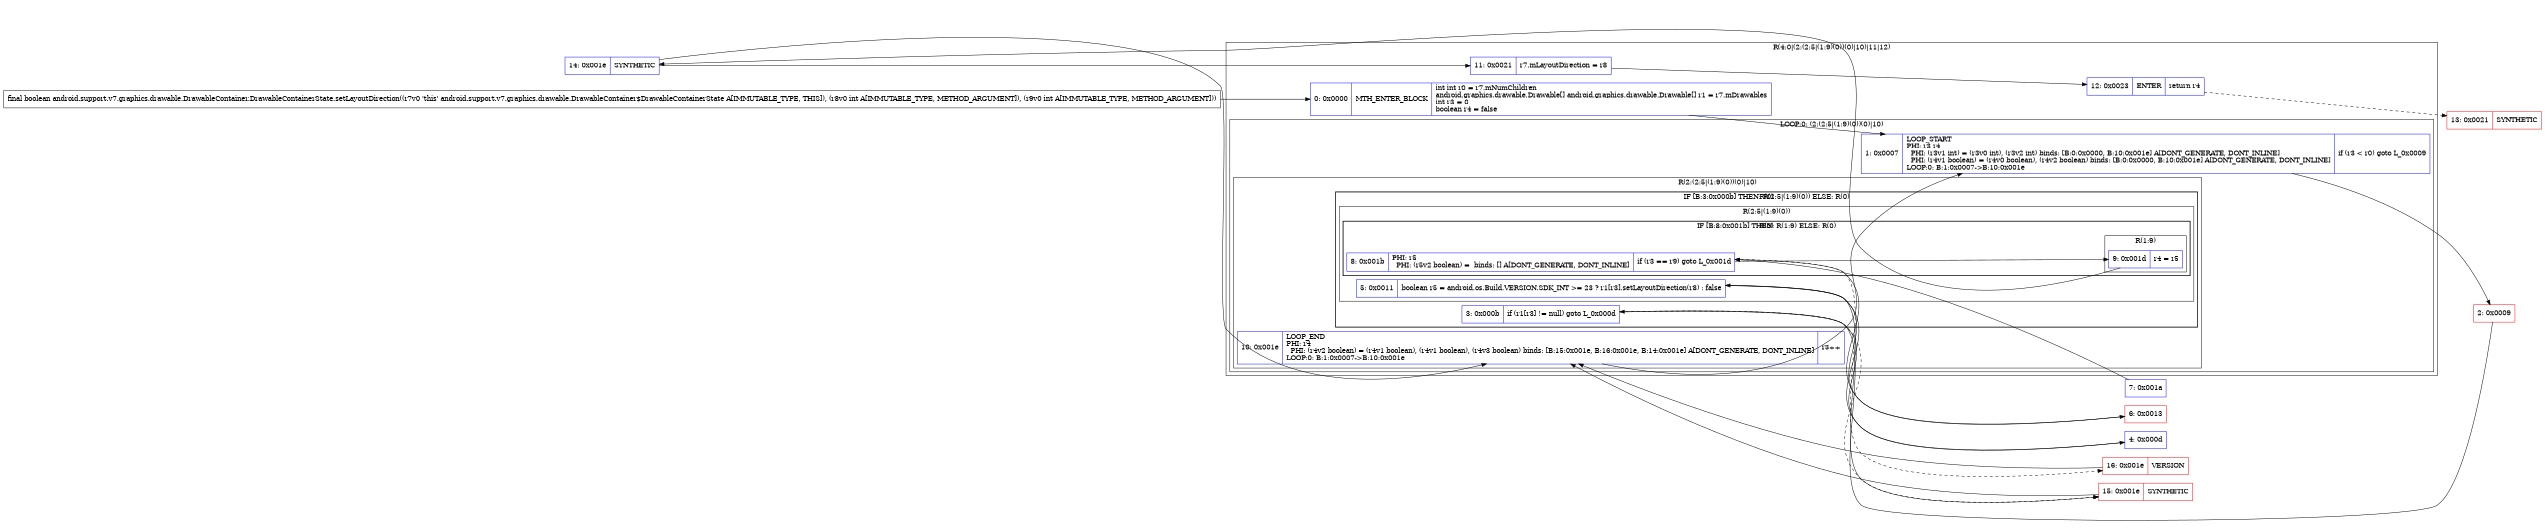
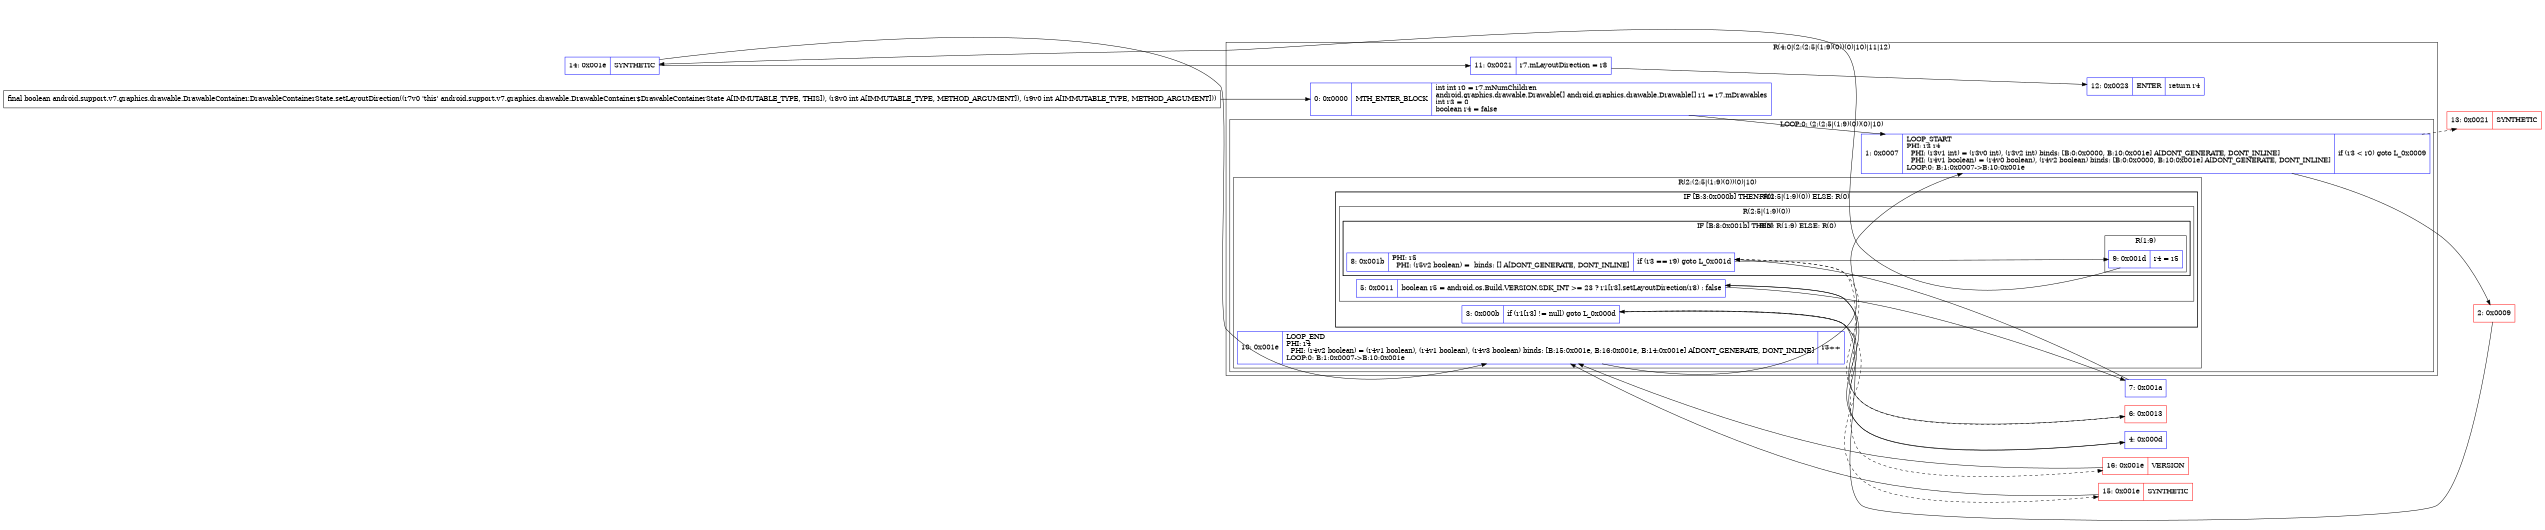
(2323, 104) -> (2441, 132)
(1849, 354) -> (1849, 354)
(1851, 447) -> (1927, 316)
